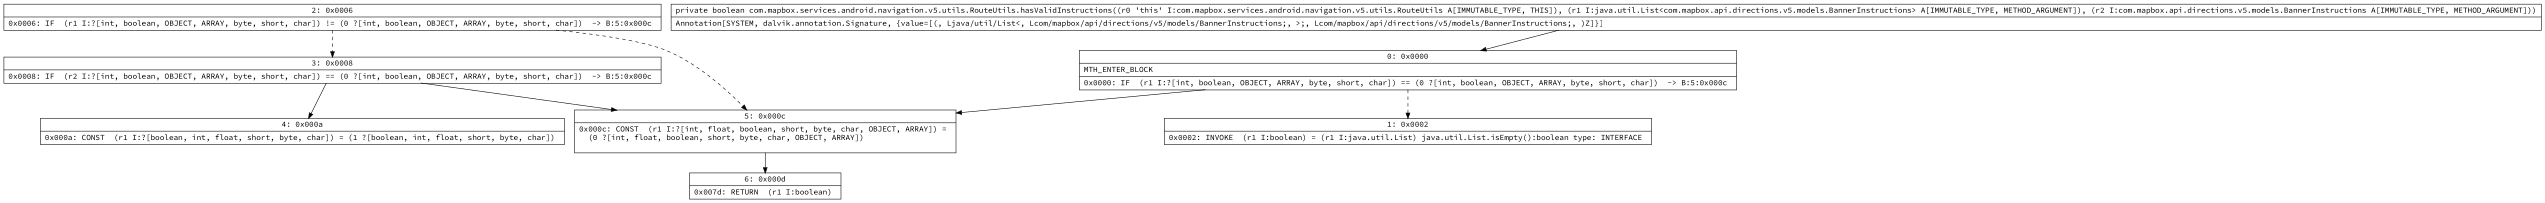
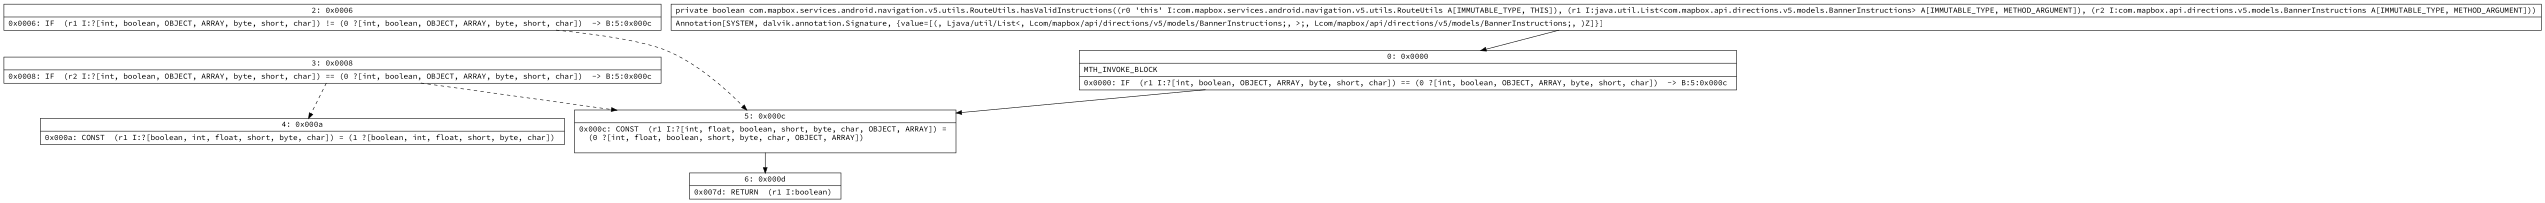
(332, 41) -> none
(1118, 70) -> (1121, 70)
(516, 96) -> (516, 96)
(319, 98) -> (319, 98)
(1408, 131) -> none
